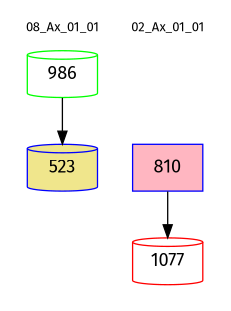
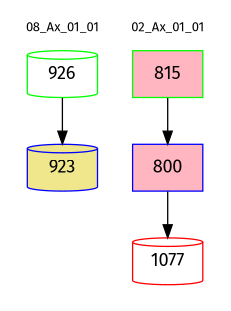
(62, 74) -> (62, 74)
none -> (168, 74)
(62, 168) -> (62, 168)
(168, 168) -> (168, 168)
